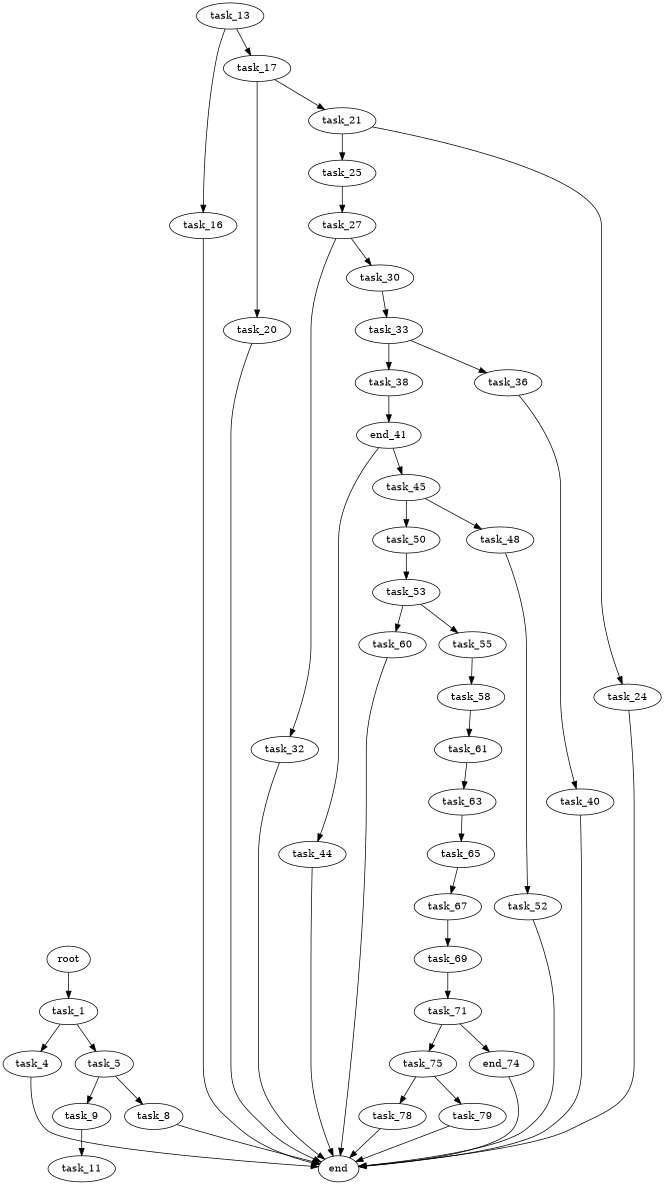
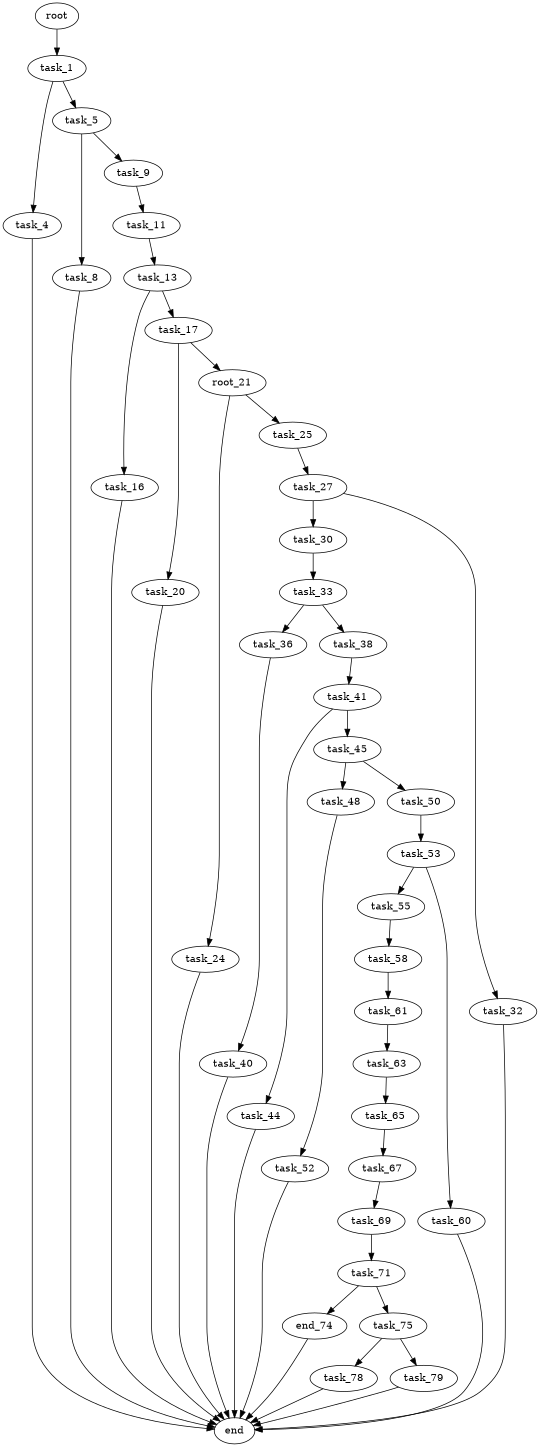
(342, 121) -> (232, 383)
none -> (151, 248)
(389, 435) -> (347, 697)
